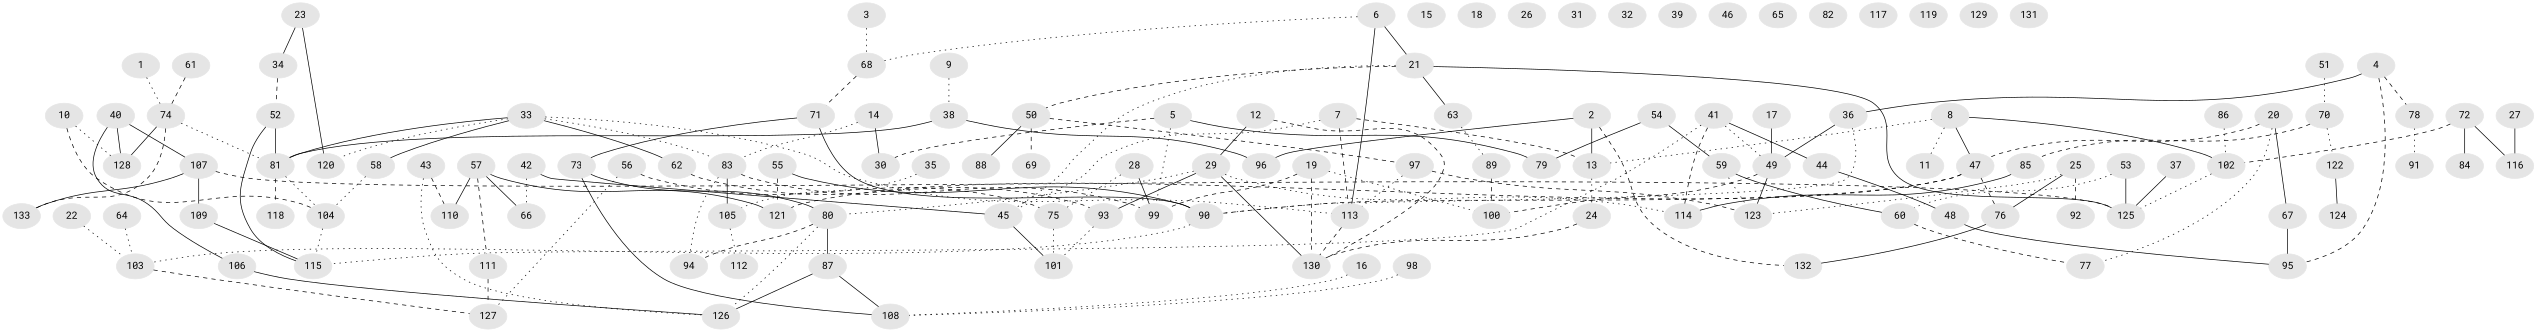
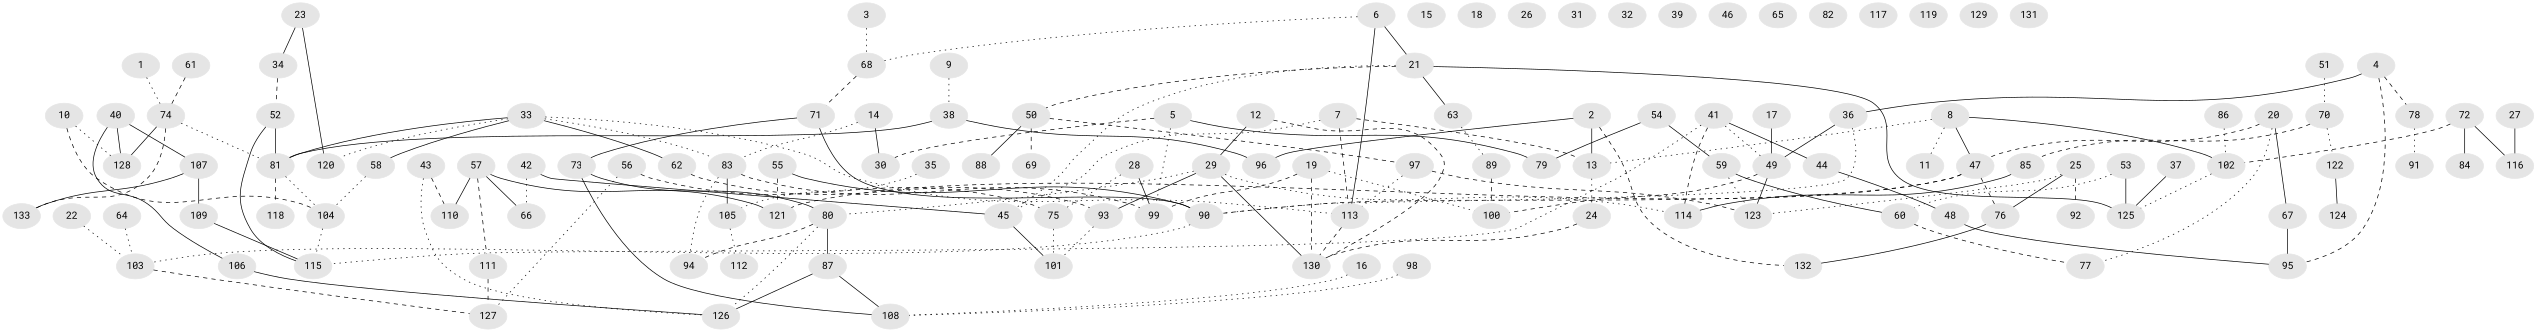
(1307, 182) -> none
